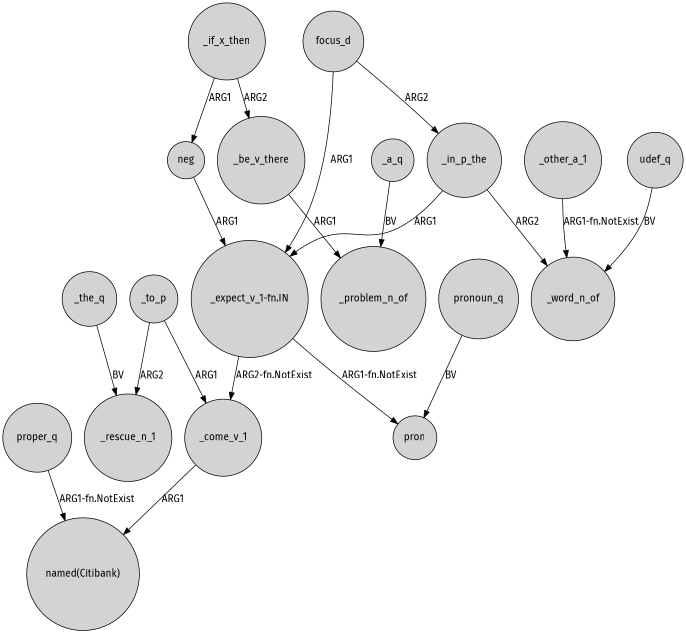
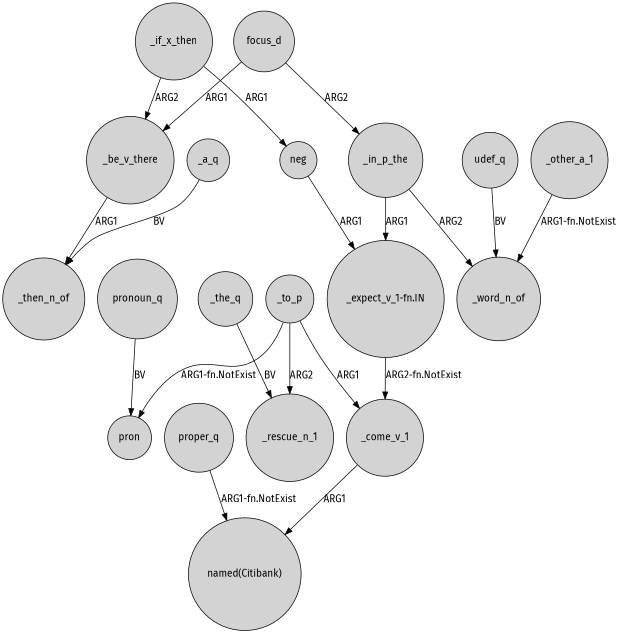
(323, 162) -> (205, 94)
(373, 299) -> (44, 299)
(342, 380) -> (214, 365)
